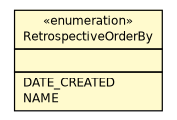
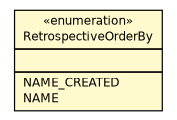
(69, 83) -> (71, 83)
